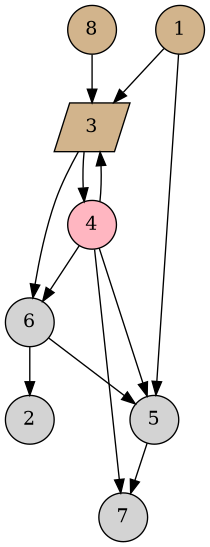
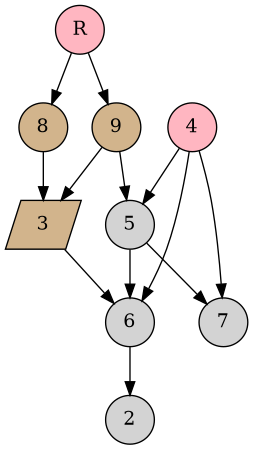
none -> (80, 30)
(180, 30) -> (116, 127)
(83, 170) -> none
(101, 184) -> none
(87, 367) -> (130, 267)
